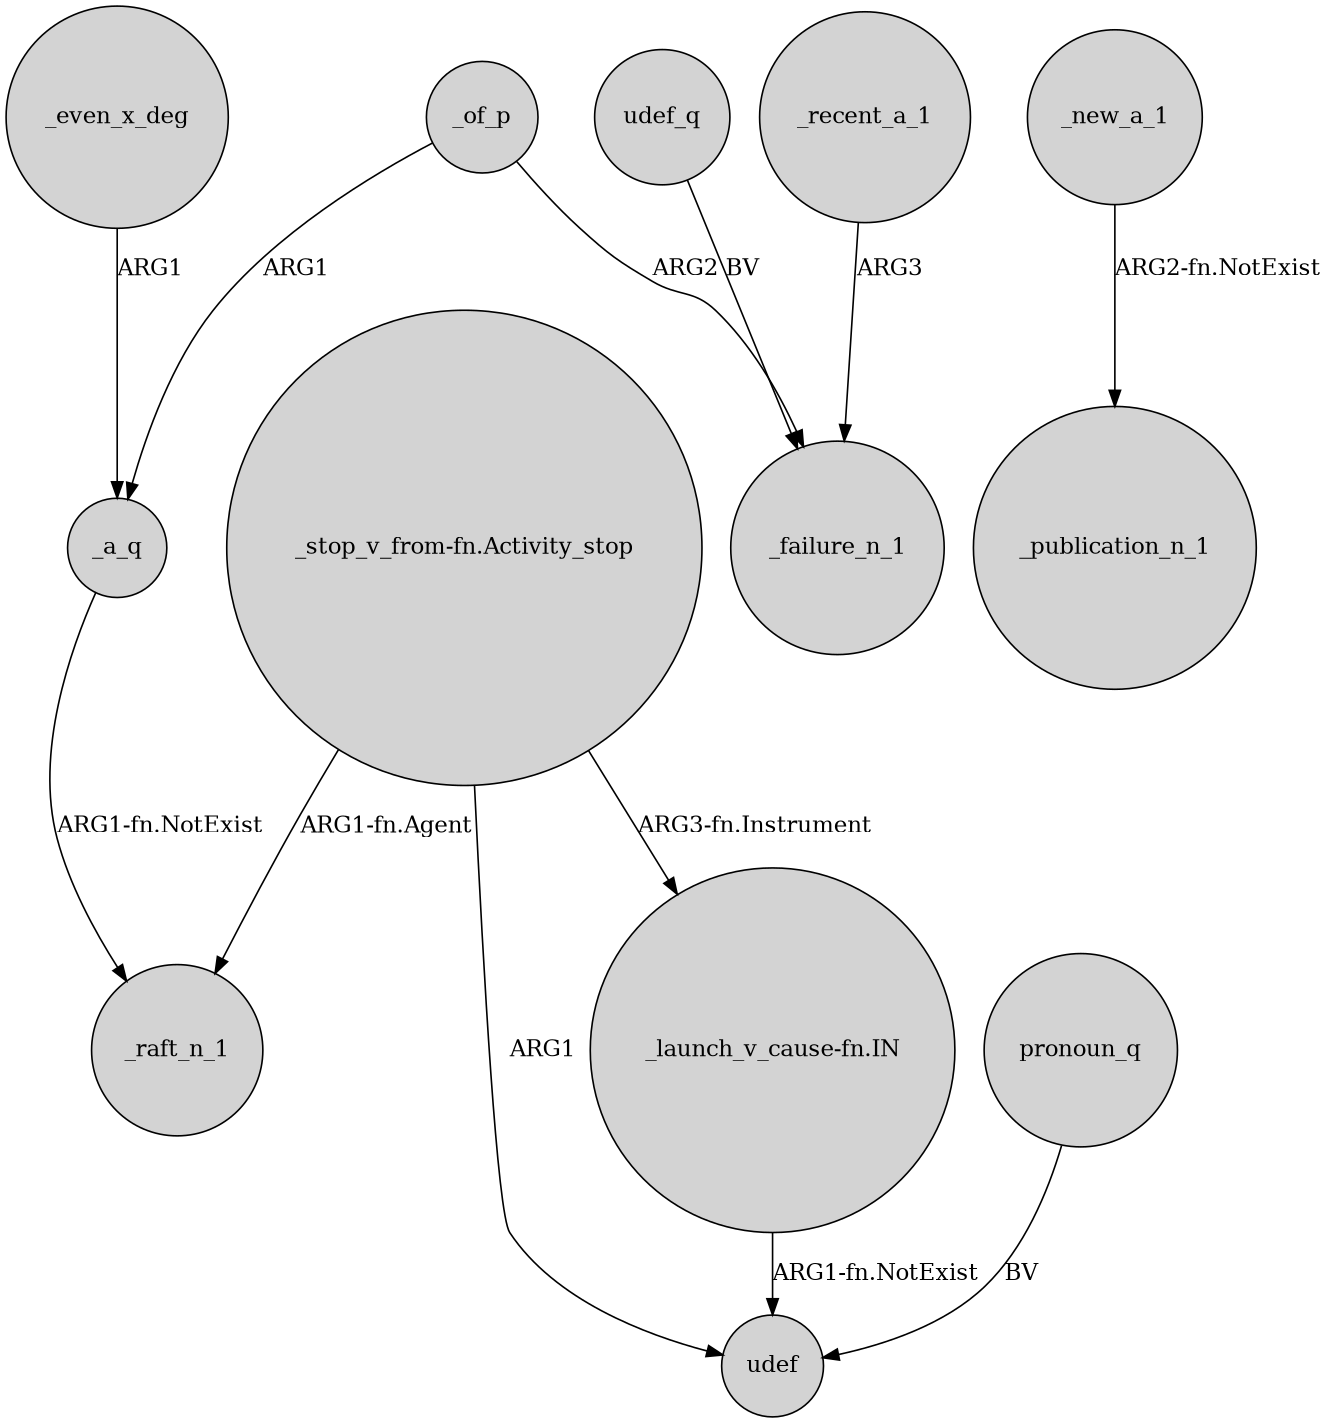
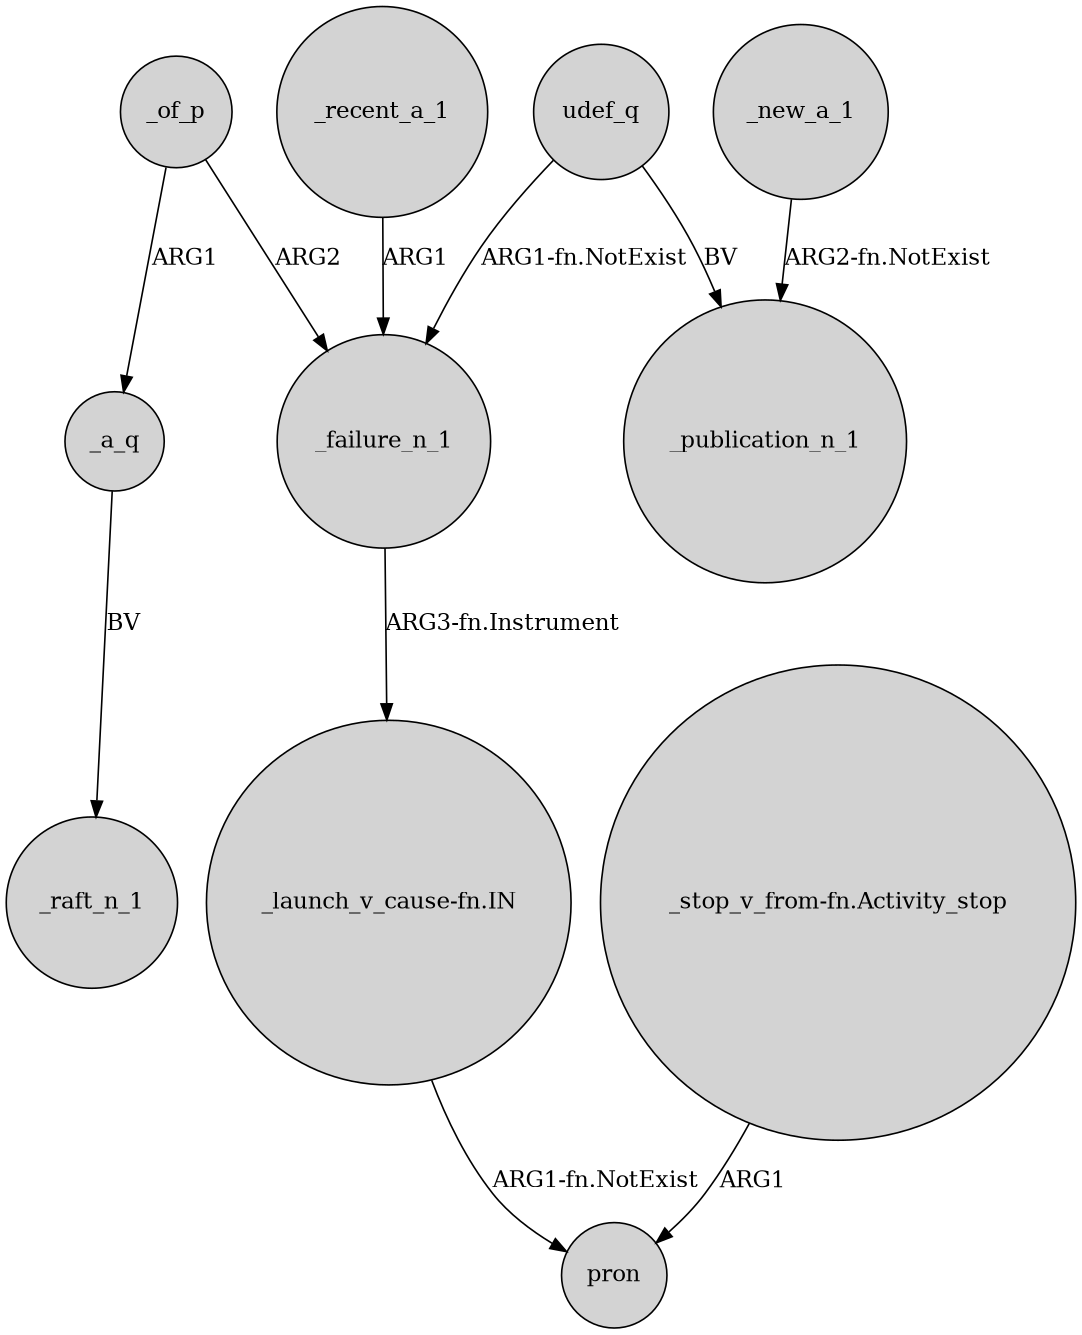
(117, 117) -> none
none -> (683, 226)
(743, 269) -> (584, 259)
(890, 269) -> (416, 259)
(628, 815) -> (386, 626)
(160, 826) -> (124, 624)
(279, 853) -> none
(1081, 1050) -> none
(773, 1366) -> (614, 1275)
